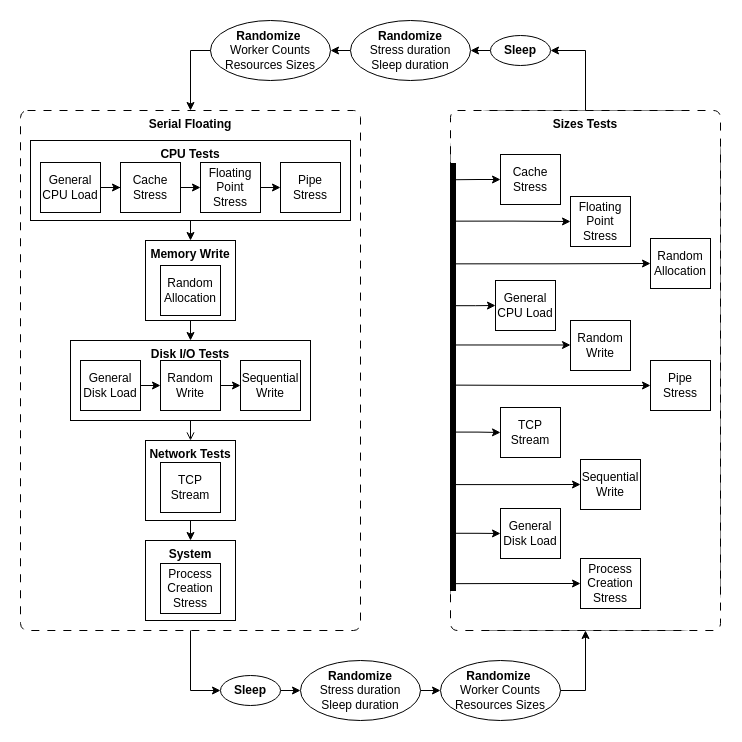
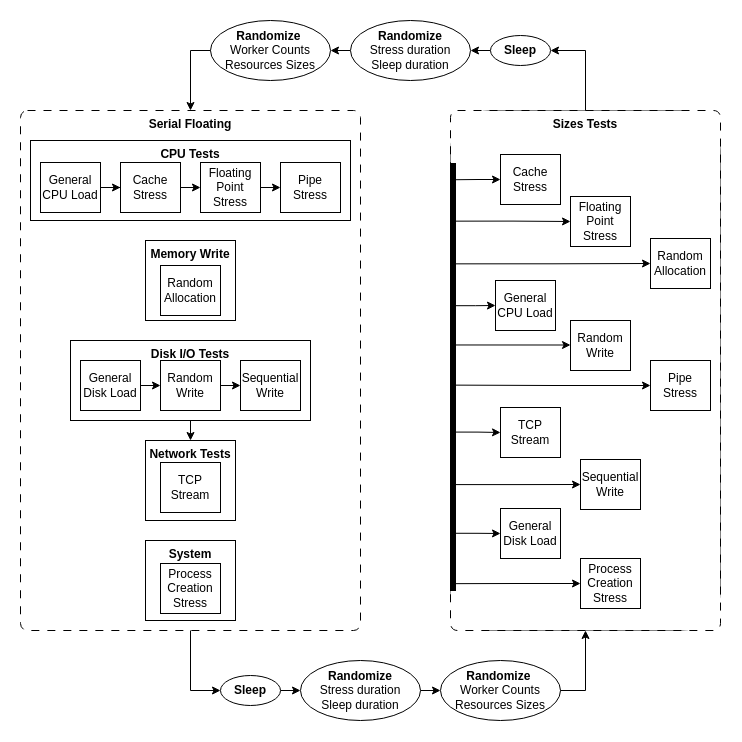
(191, 227) -> none
(191, 327) -> none
(191, 434) -> (191, 432)
(191, 527) -> none
